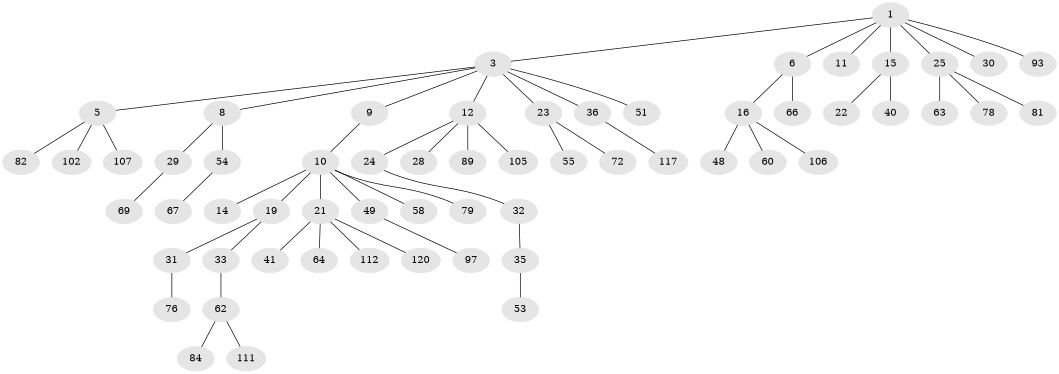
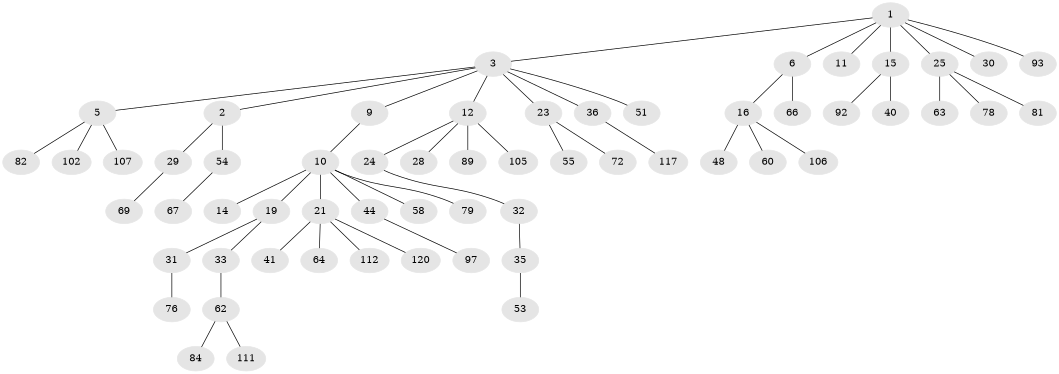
(222, 113) -> (222, 113)
(842, 113) -> (842, 113)
(370, 211) -> (370, 211)
